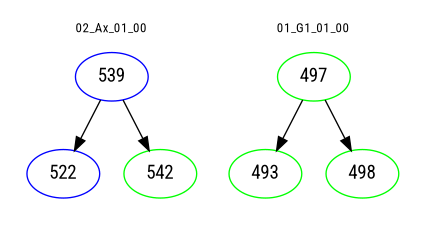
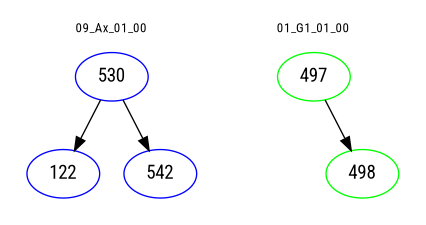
(112, 29) -> (112, 29)
(112, 77) -> (112, 77)
(63, 174) -> (63, 174)
(160, 174) -> (160, 174)
(265, 174) -> none
